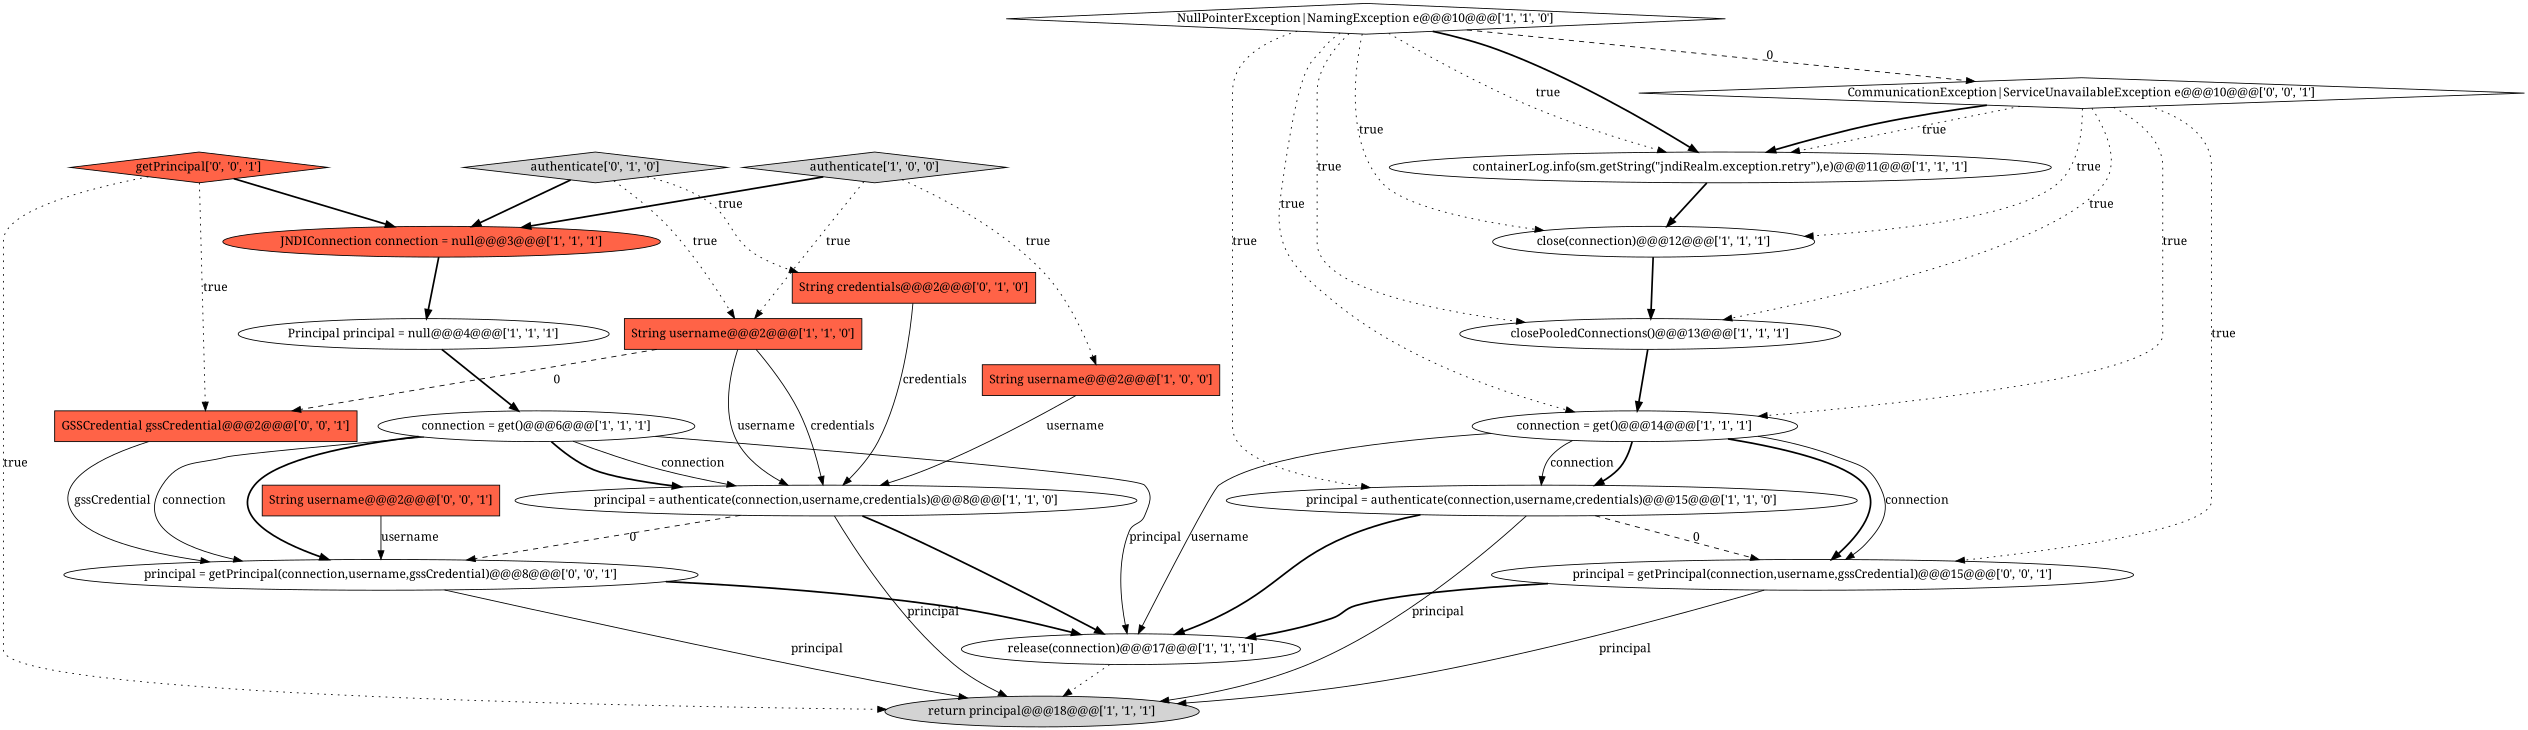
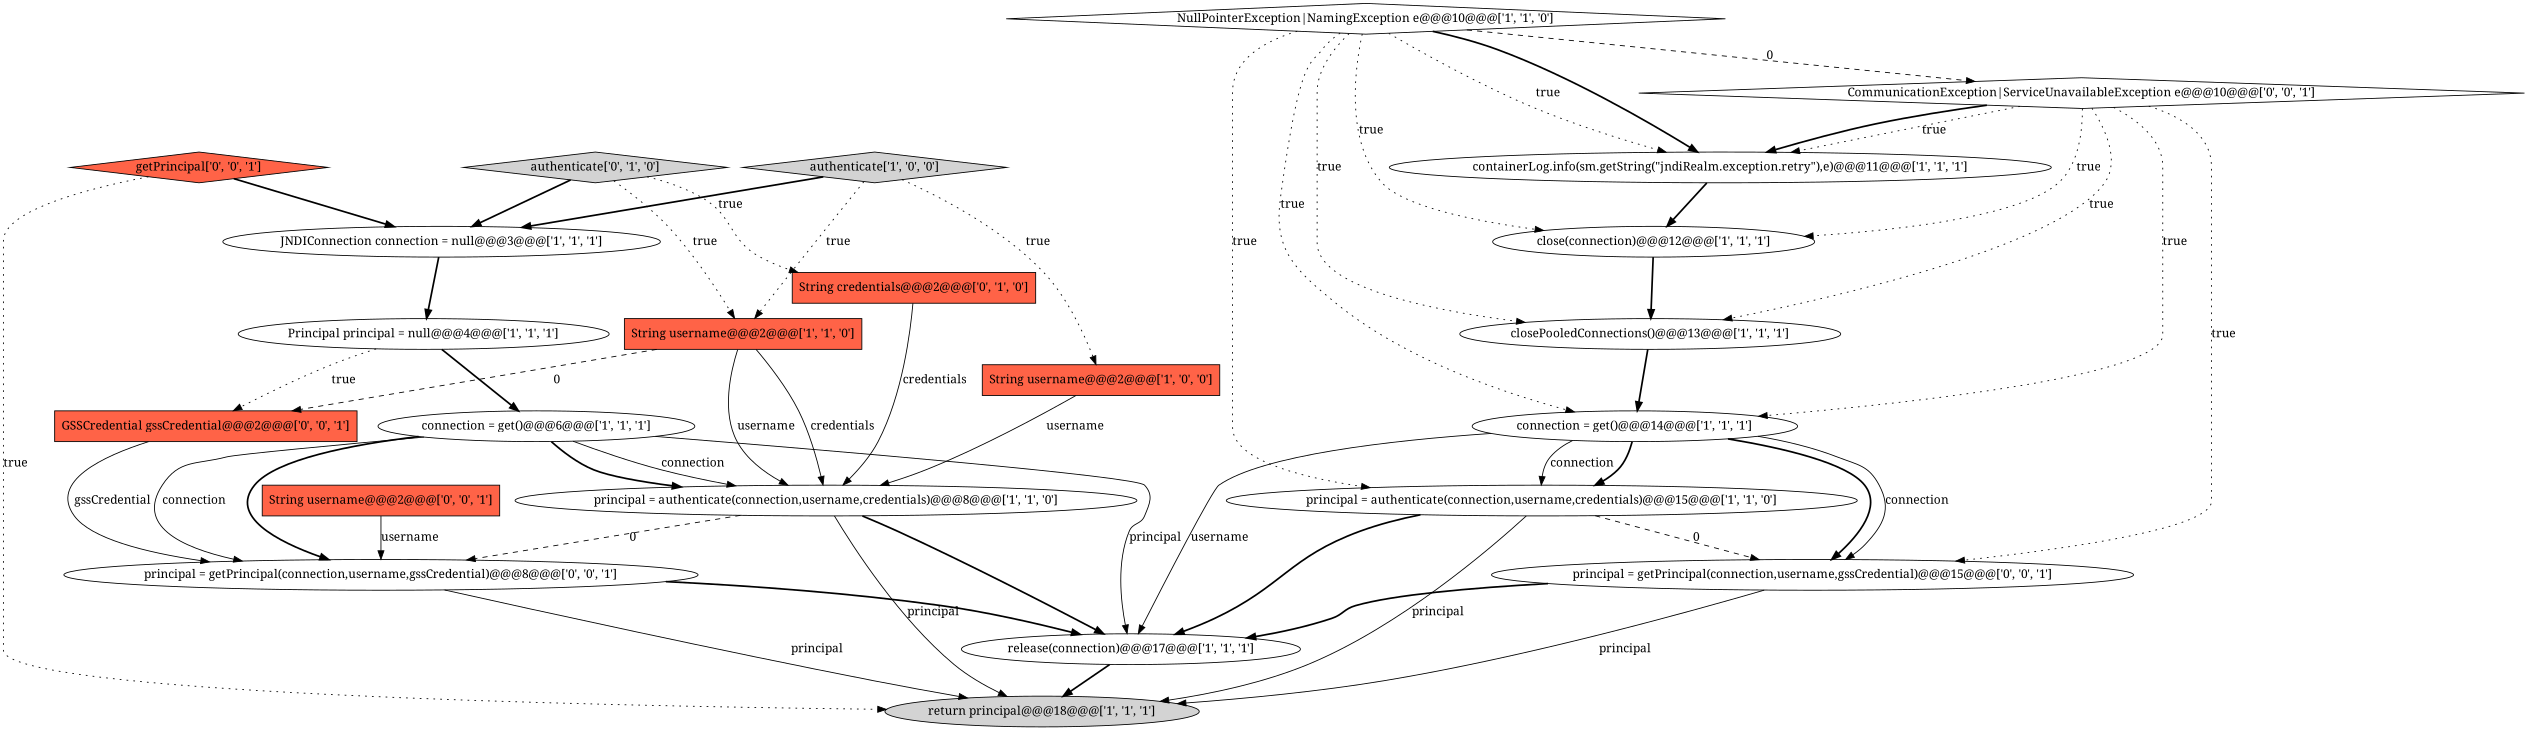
(442, 242) -> (442, 242)
(202, 292) -> (307, 375)
(1090, 678) -> (1090, 678)
